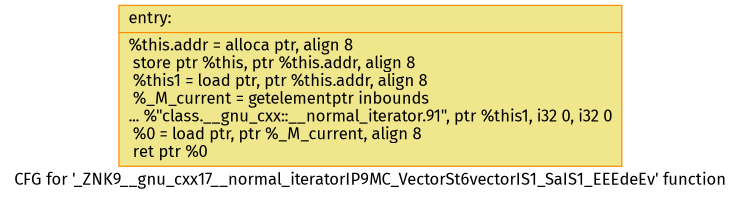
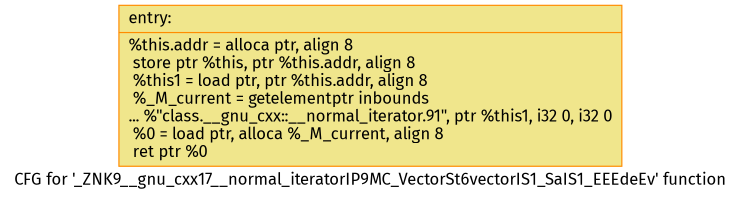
(275, 134) -> (286, 134)
